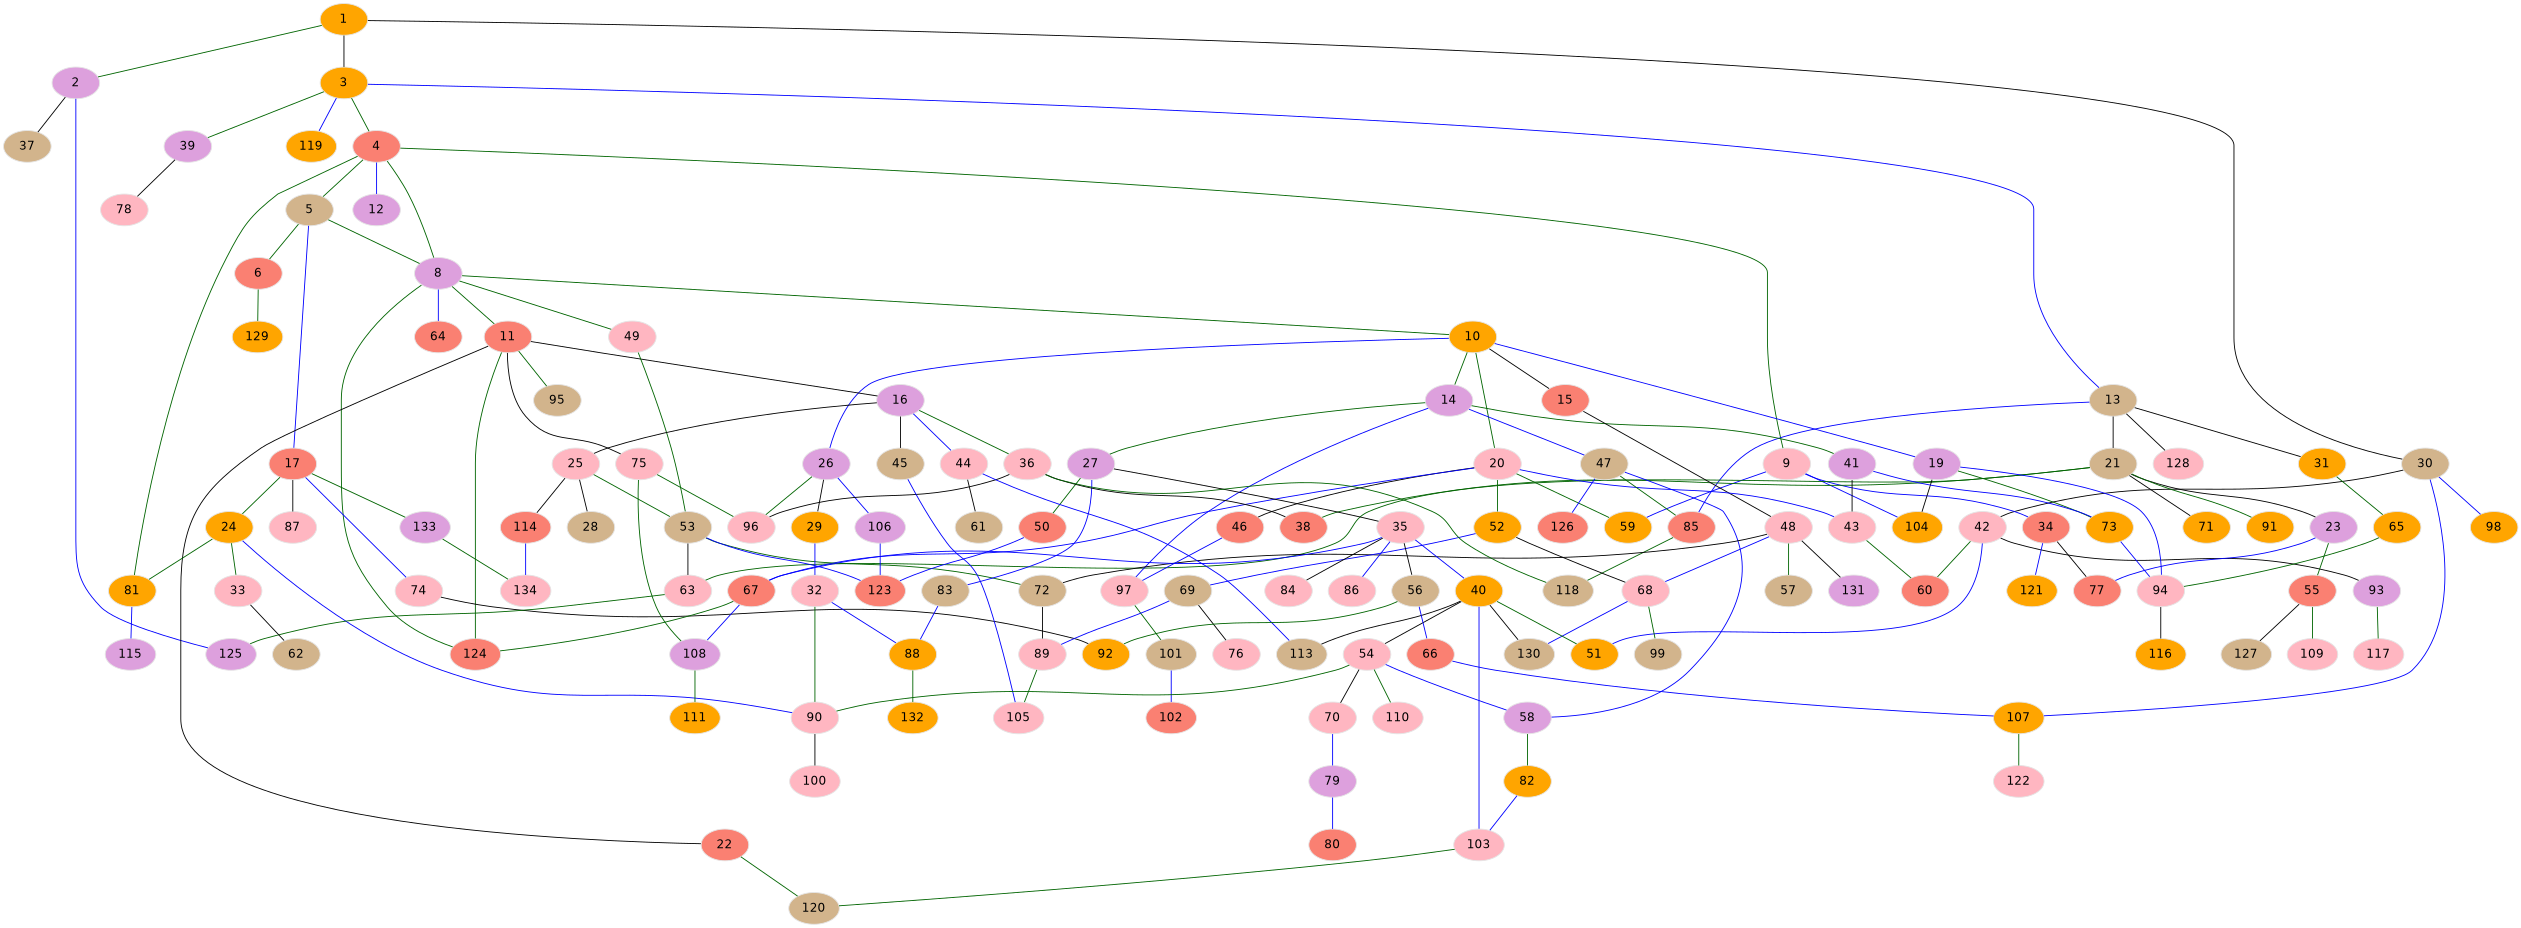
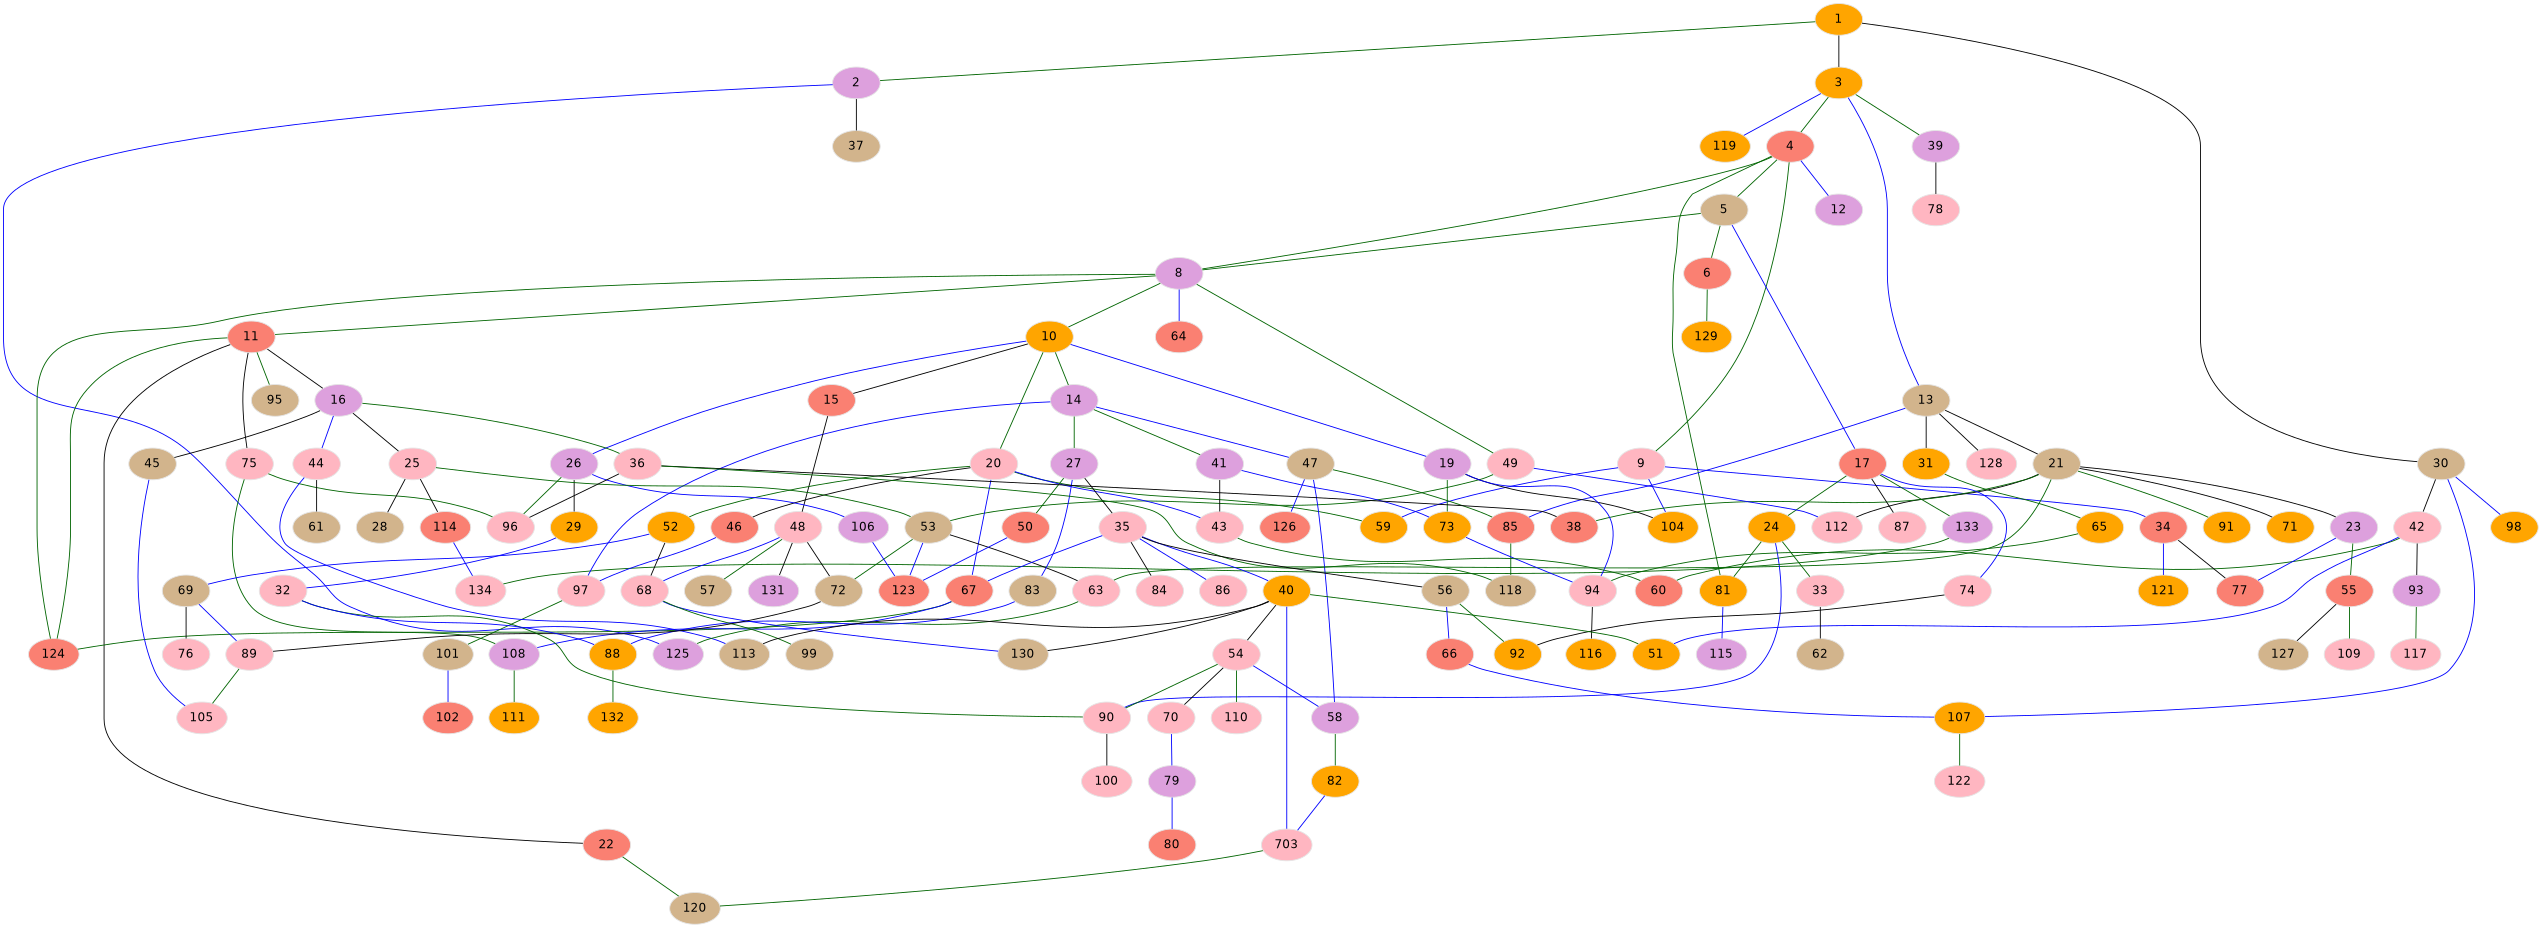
none -> (1837, 527)
(1479, 845) -> (1287, 845)
